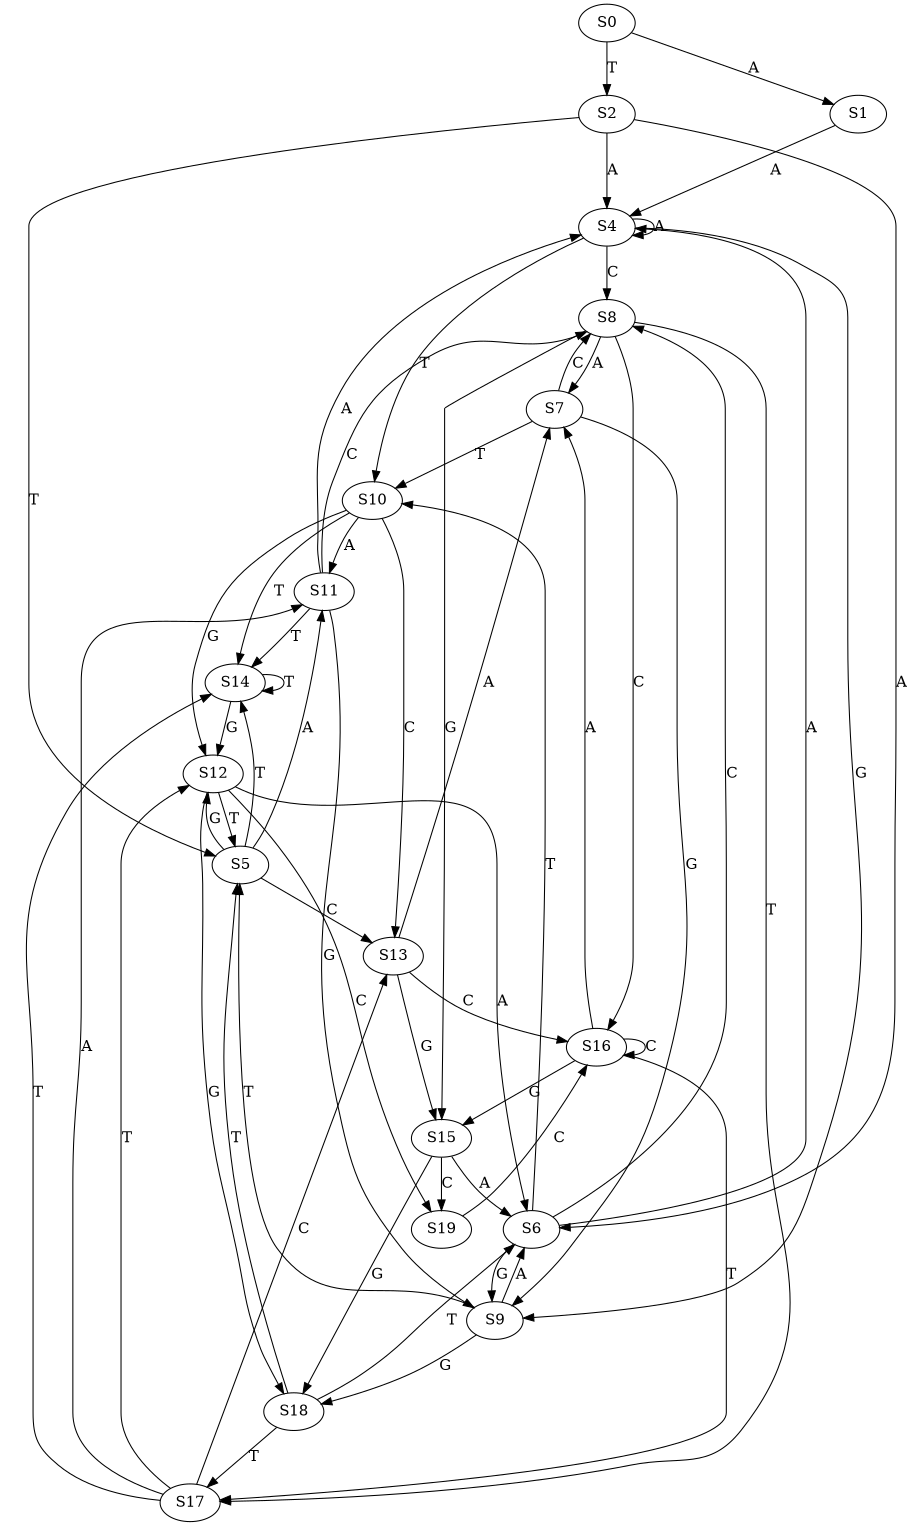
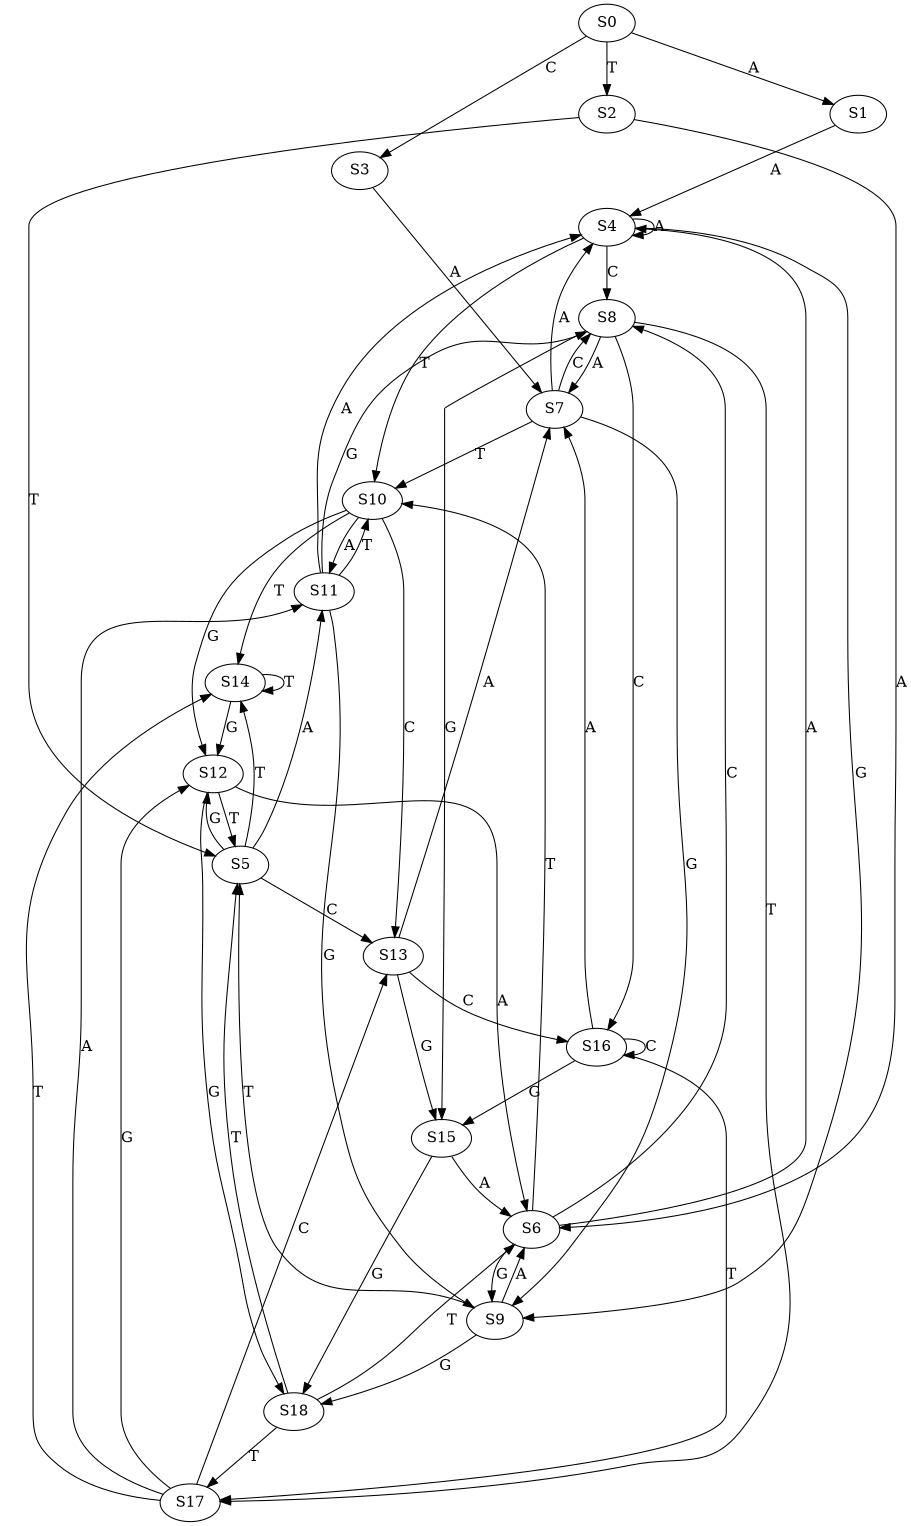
(607, 165) -> (554, 317)
none -> (360, 171)
(352, 455) -> (352, 455)
(285, 635) -> (355, 554)
(127, 1138) -> (127, 1138)
(441, 1229) -> none
